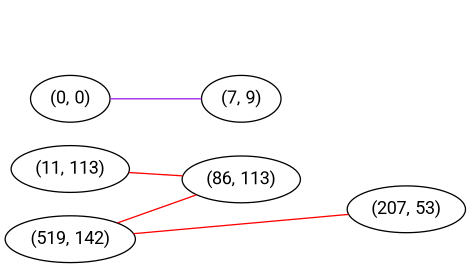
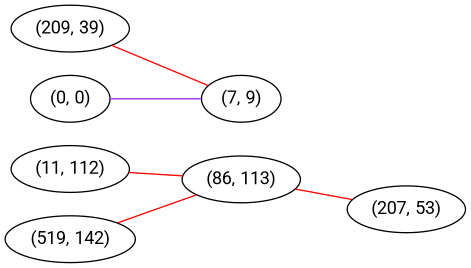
none -> (70, 29)
(70, 169) -> (70, 169)
(241, 224) -> (324, 194)
